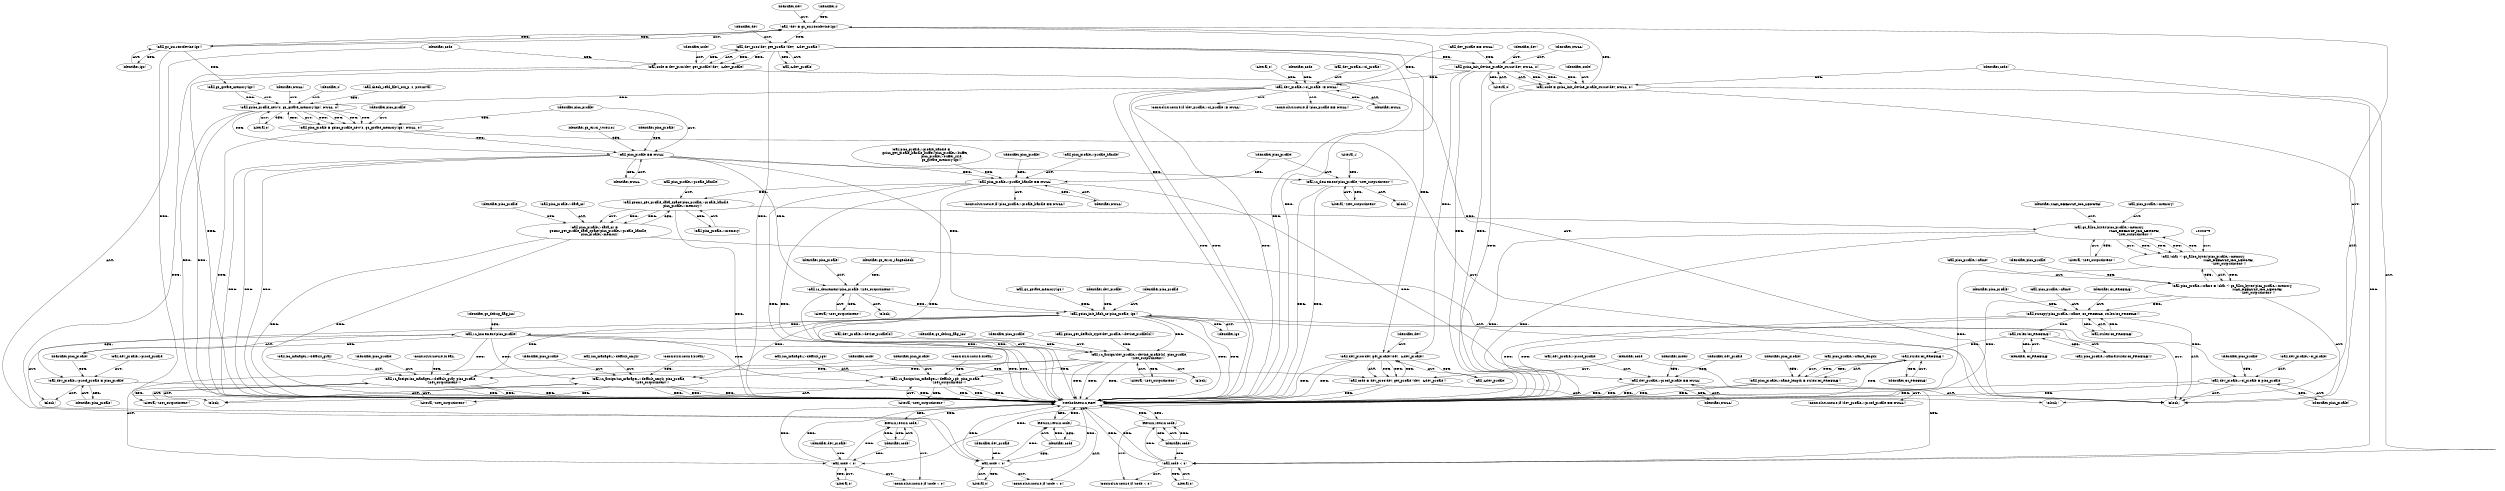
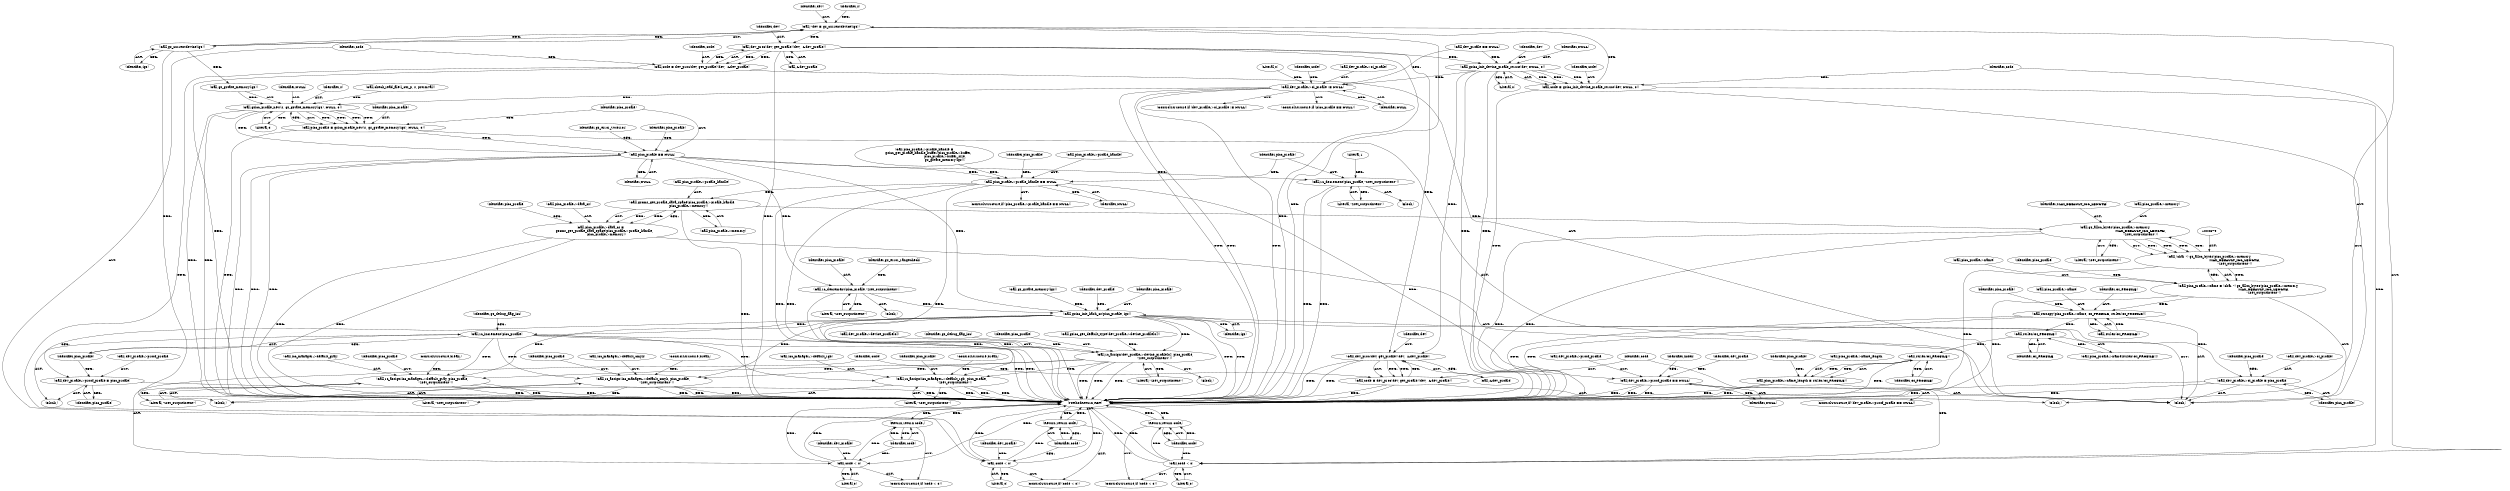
(1411, 67) -> (1417, 67)
(1290, 204) -> (1296, 204)
